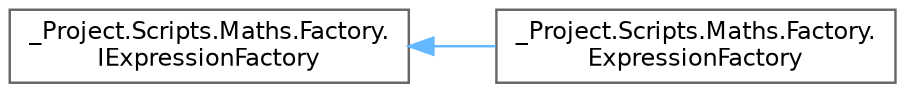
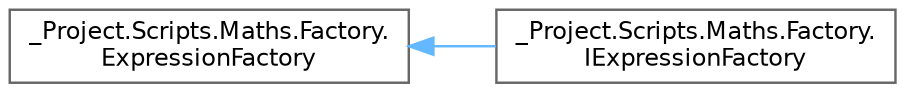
(465, 46) -> (465, 46)
